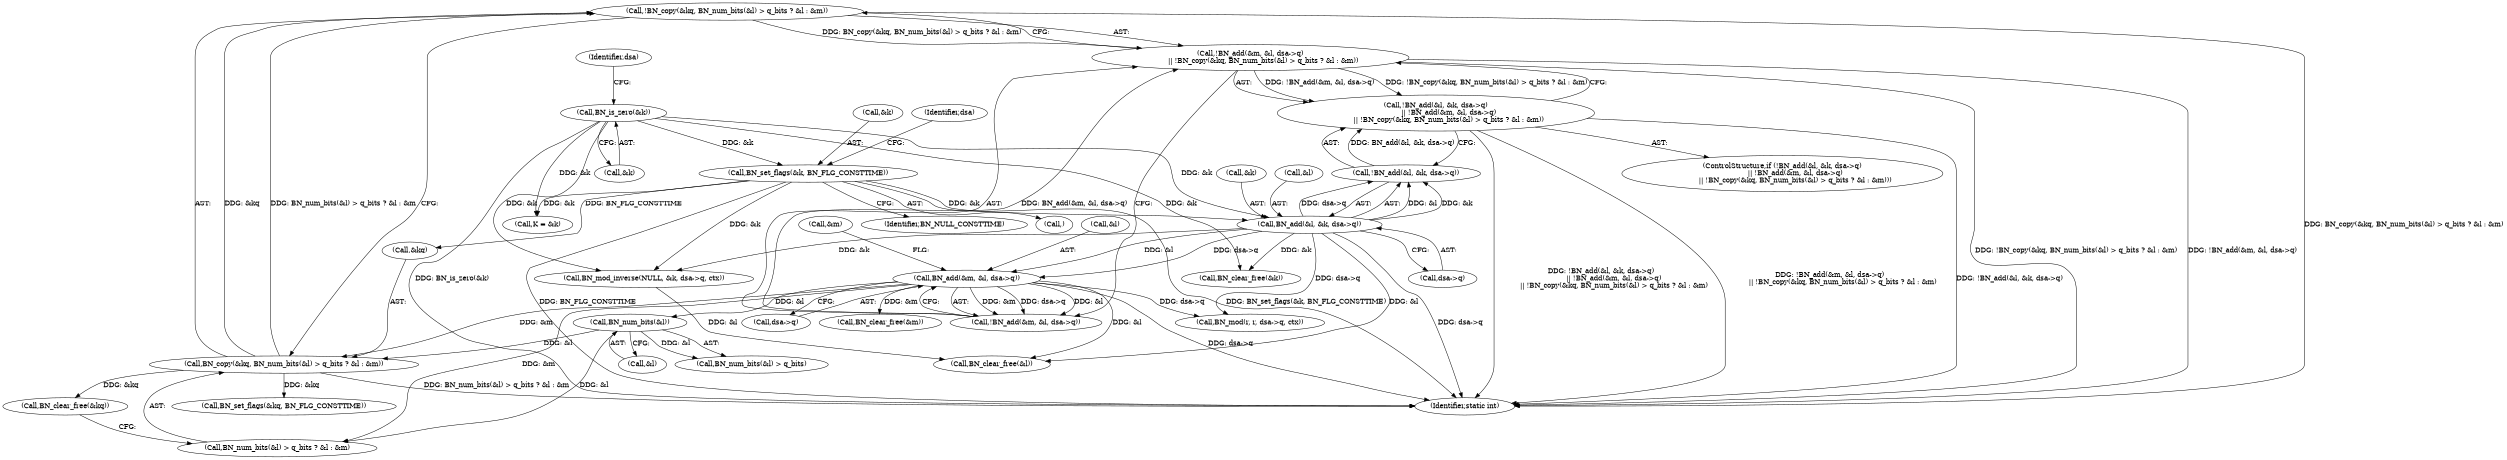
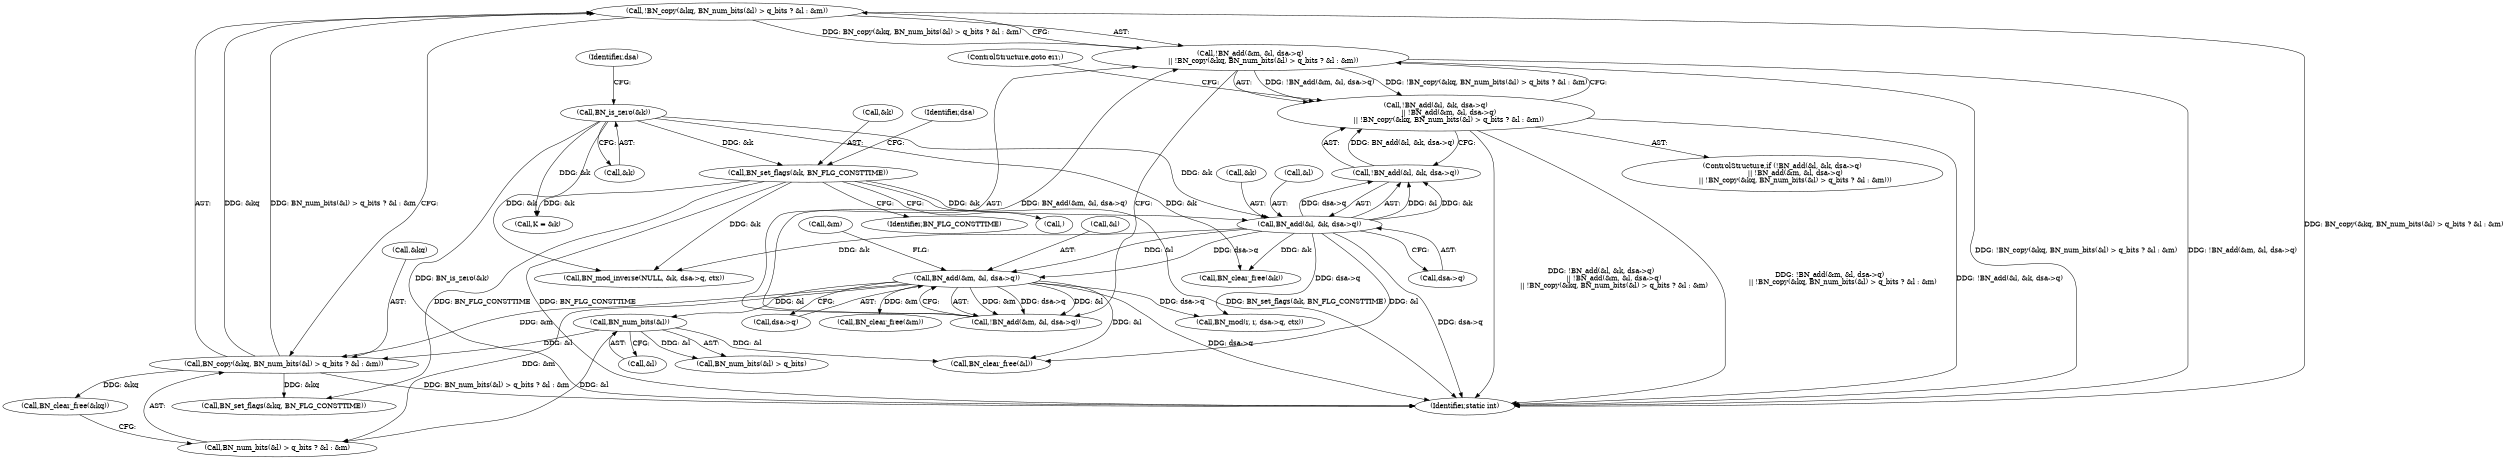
none -> (1015, 58)
(582, 204) -> (514, 268)
(916, 204) -> (916, 204)
(944, 225) -> (944, 225)
(790, 343) -> (802, 353)
